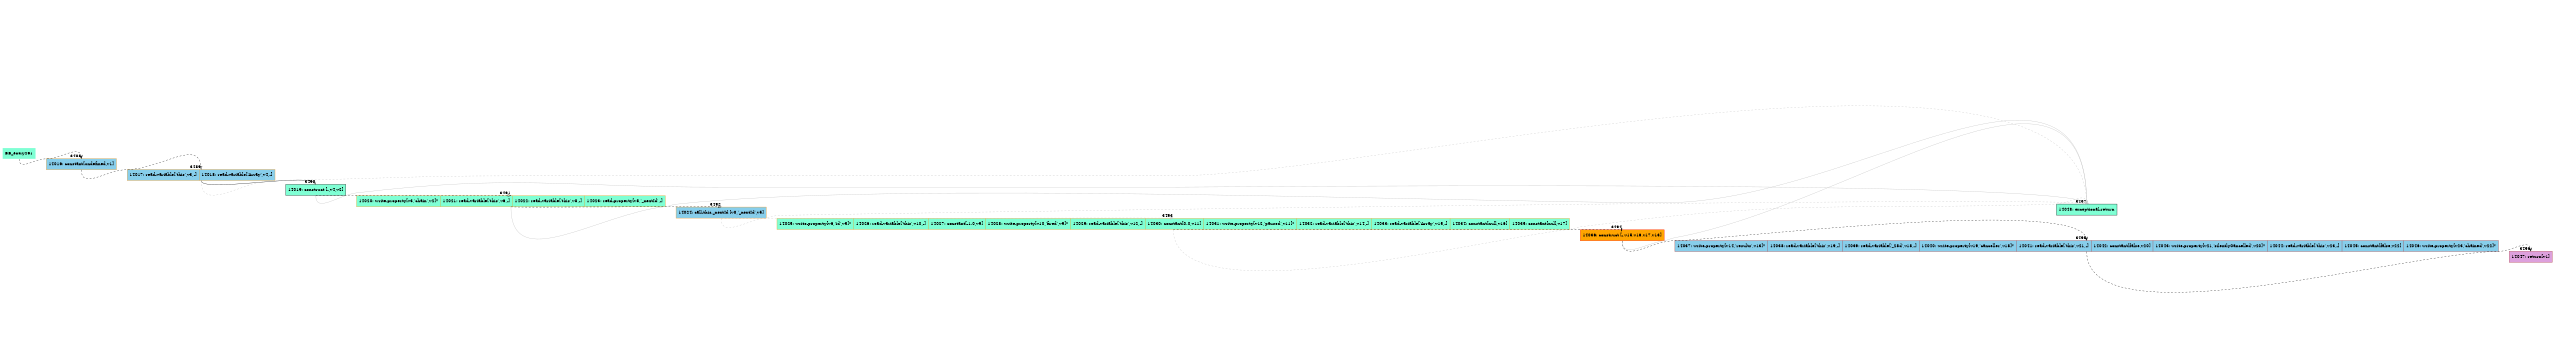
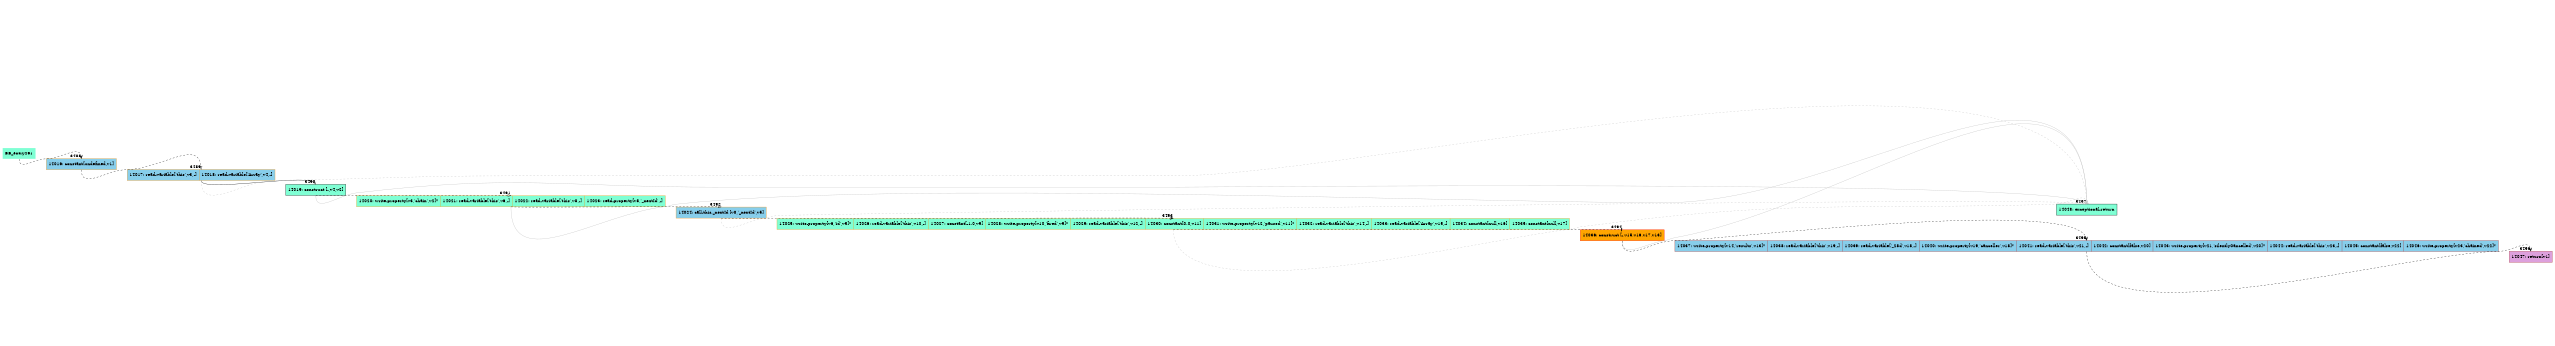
(946, 218) -> (946, 218)
